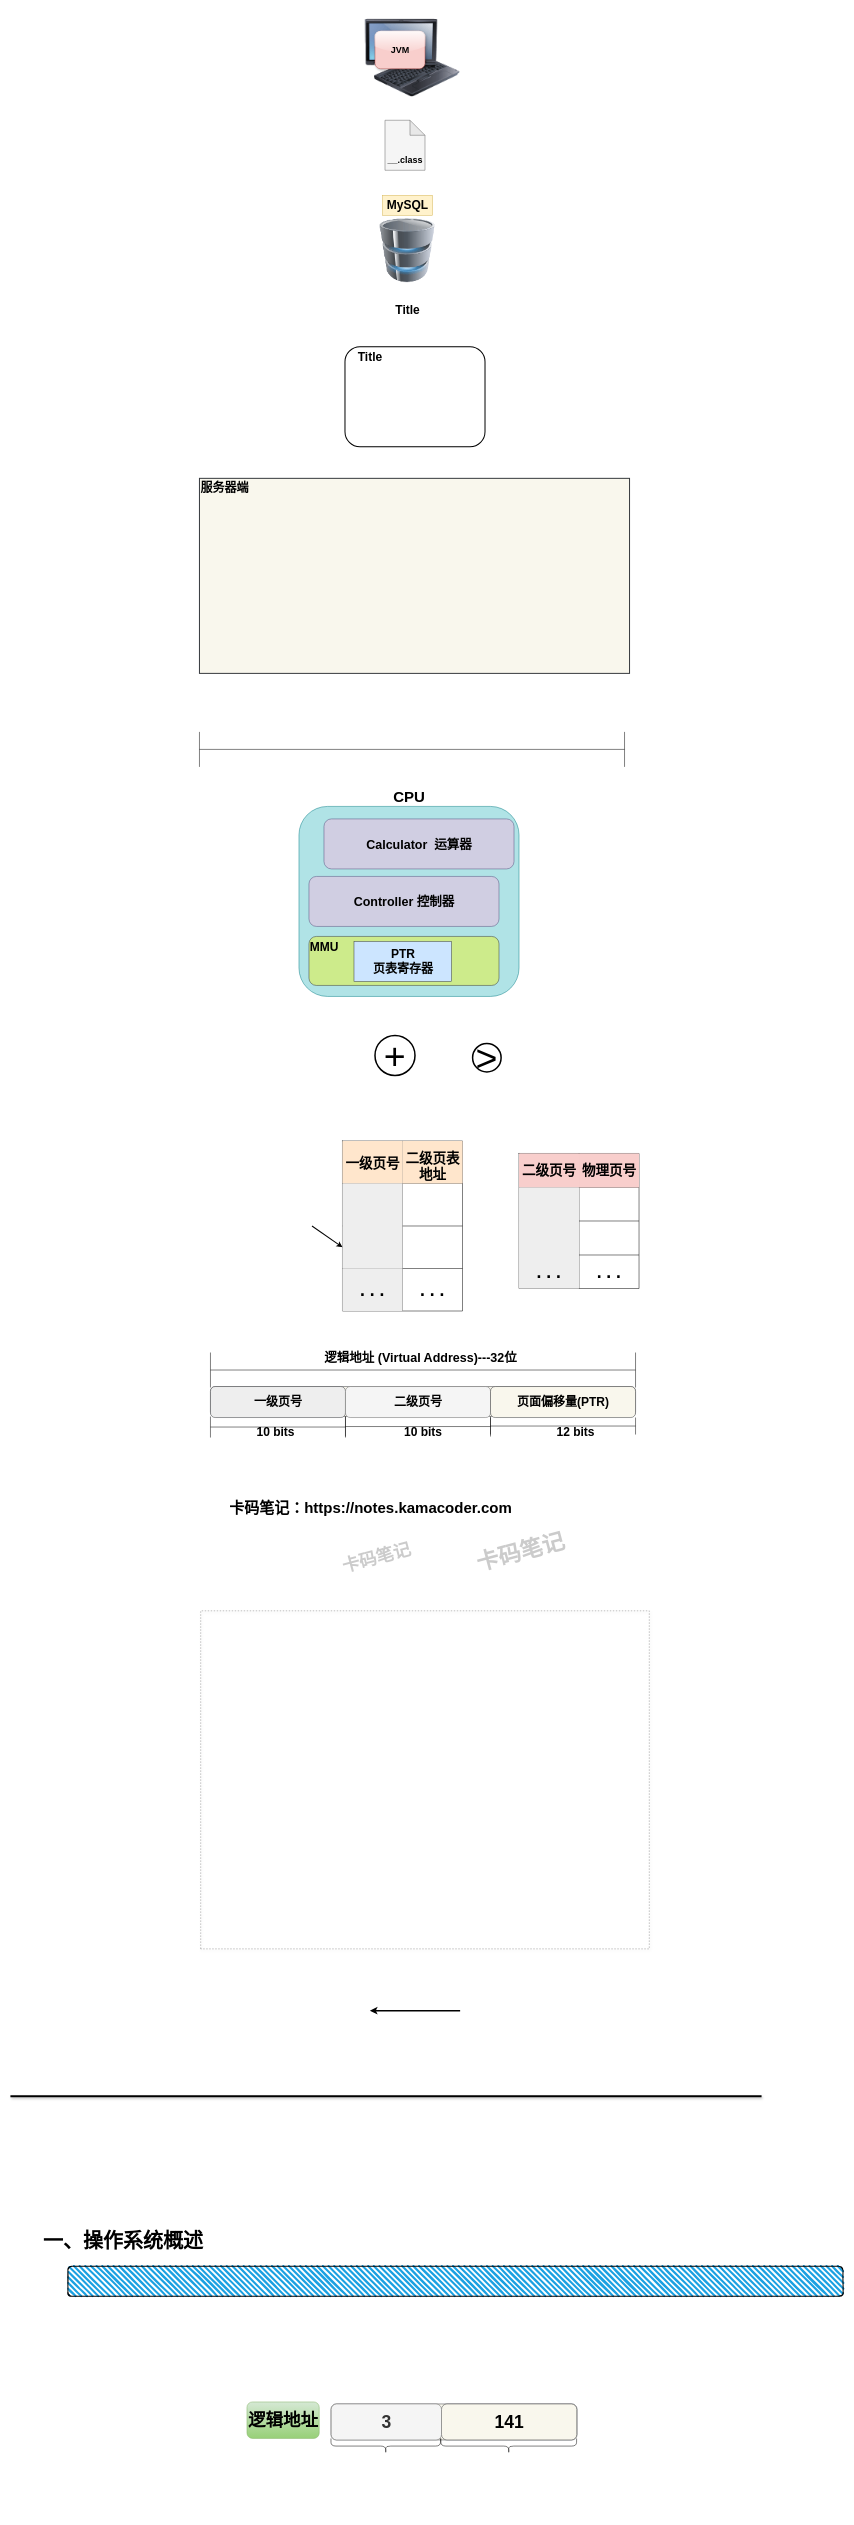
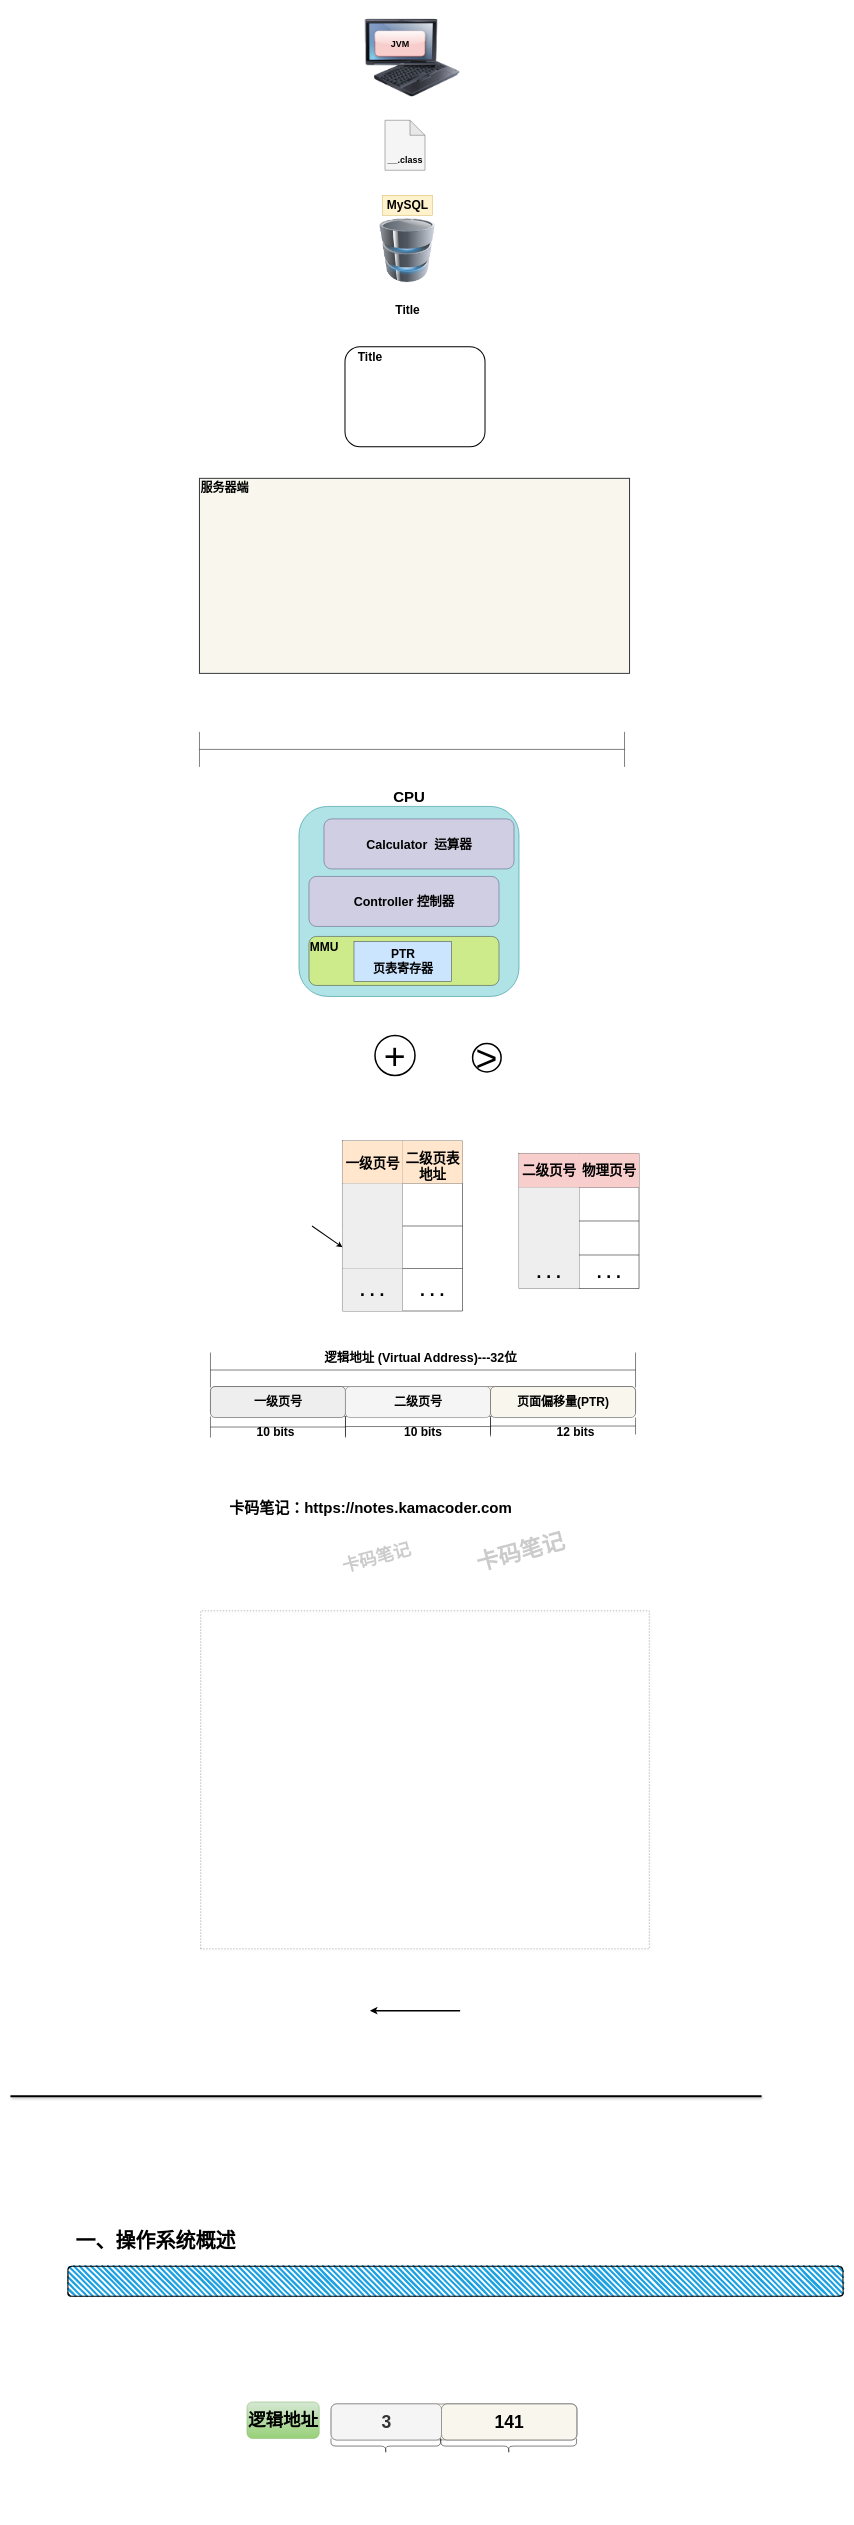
(400, 50) -> (400, 44)
(123, 2241) -> (155, 2241)
